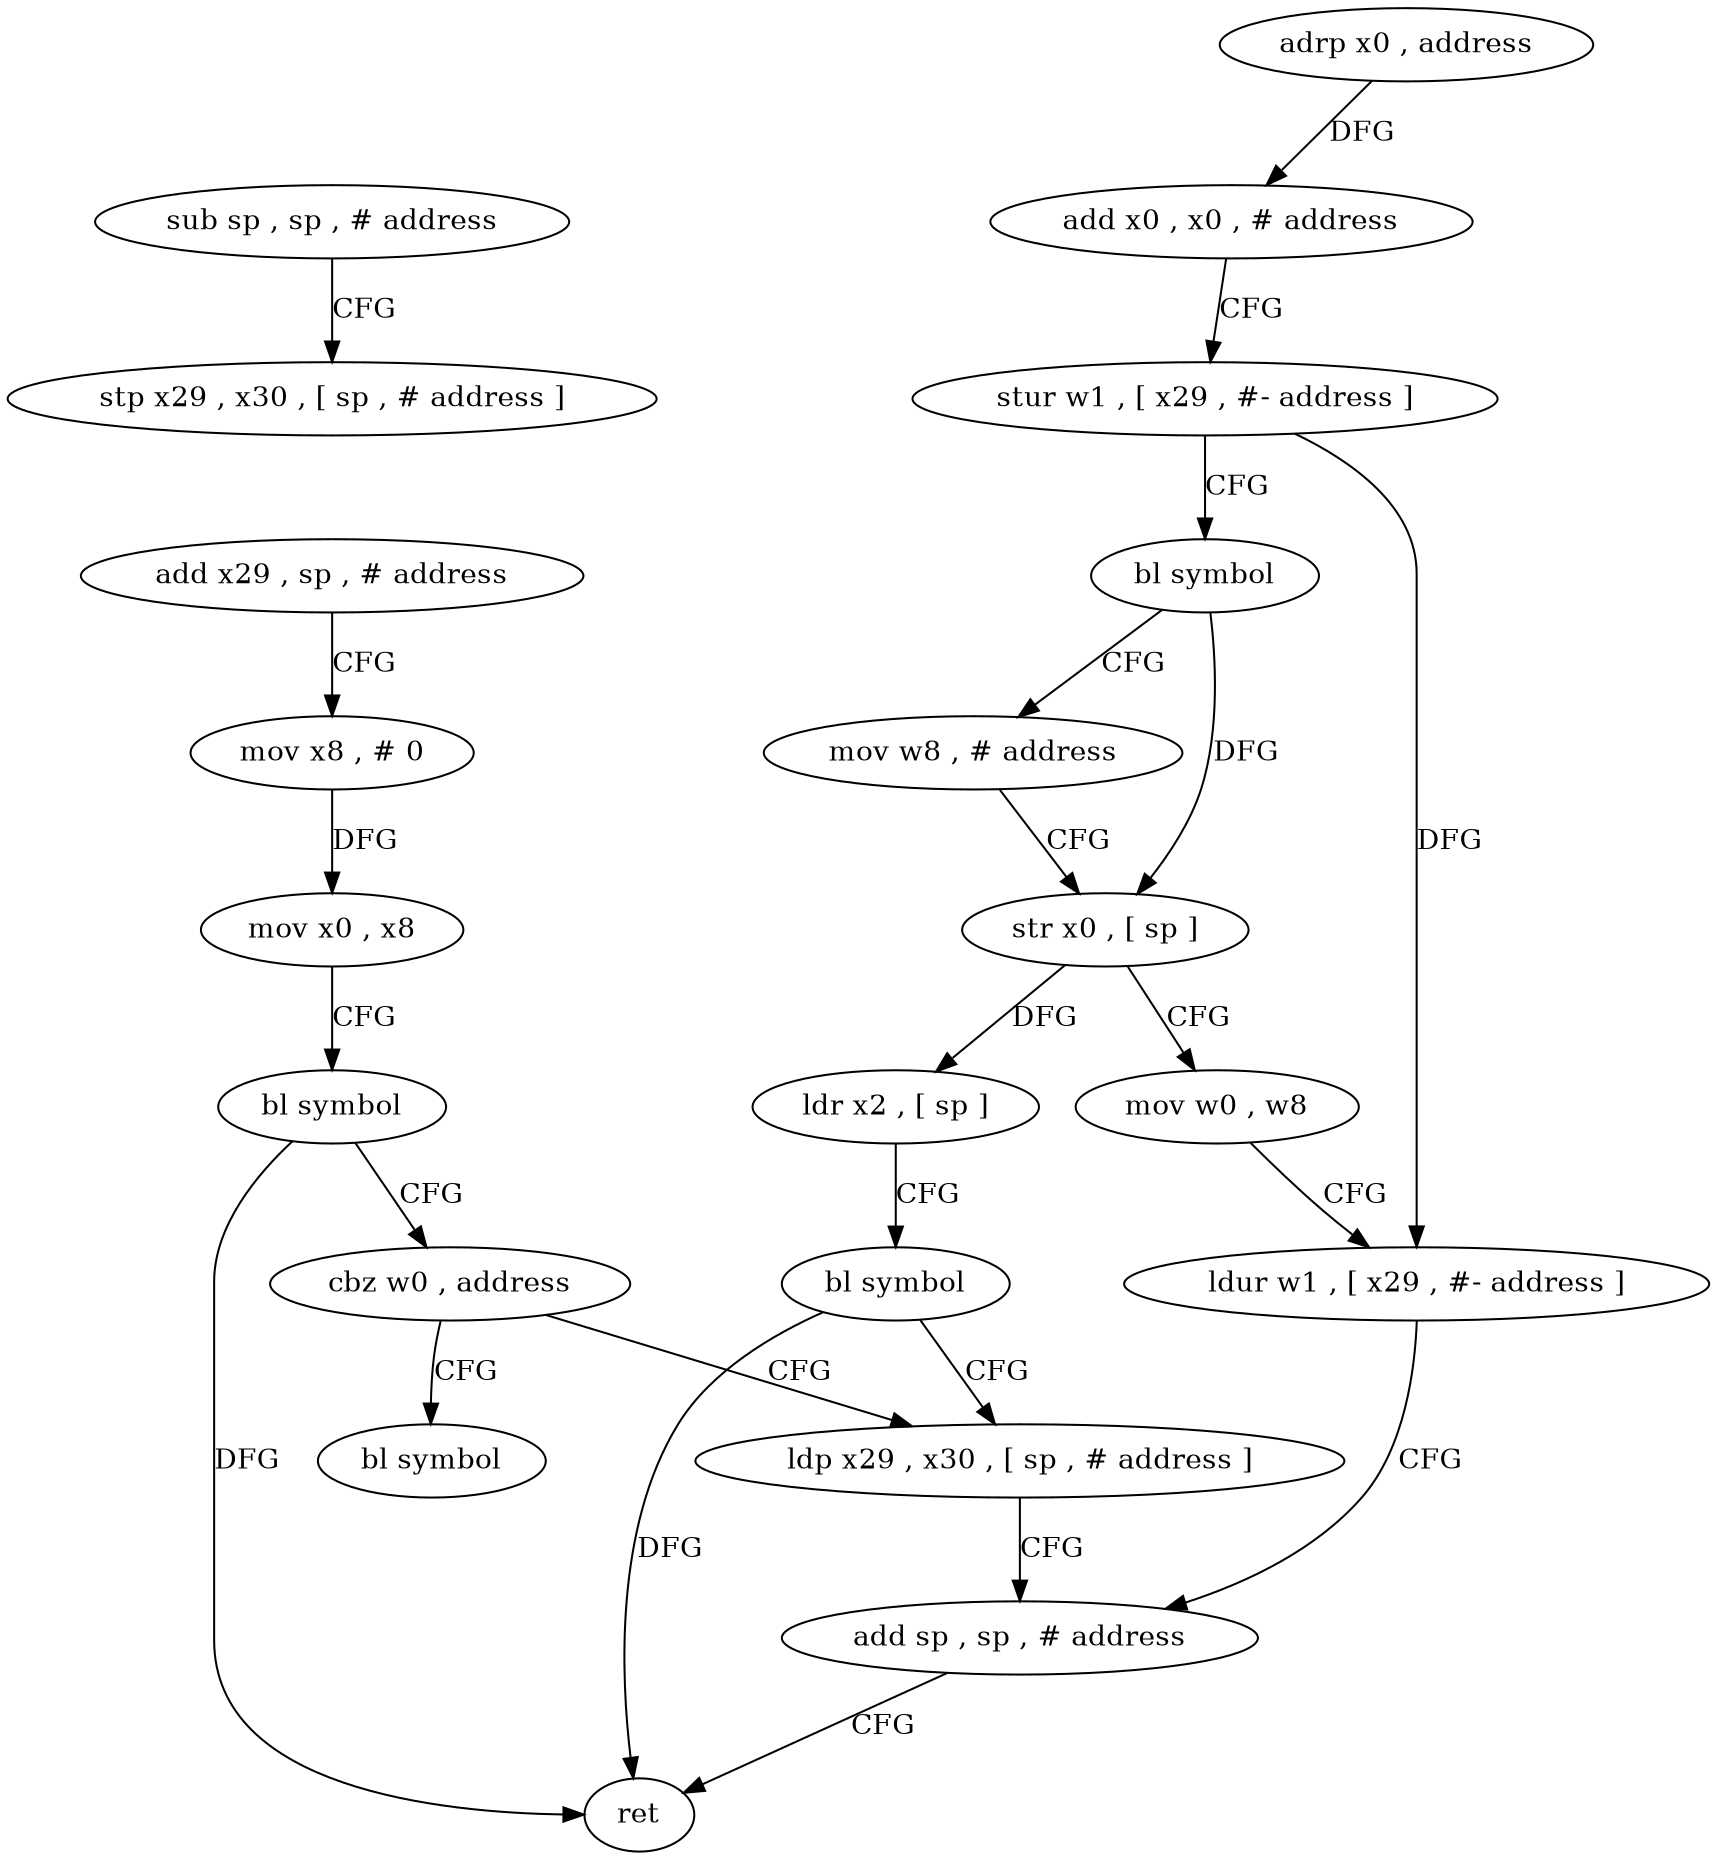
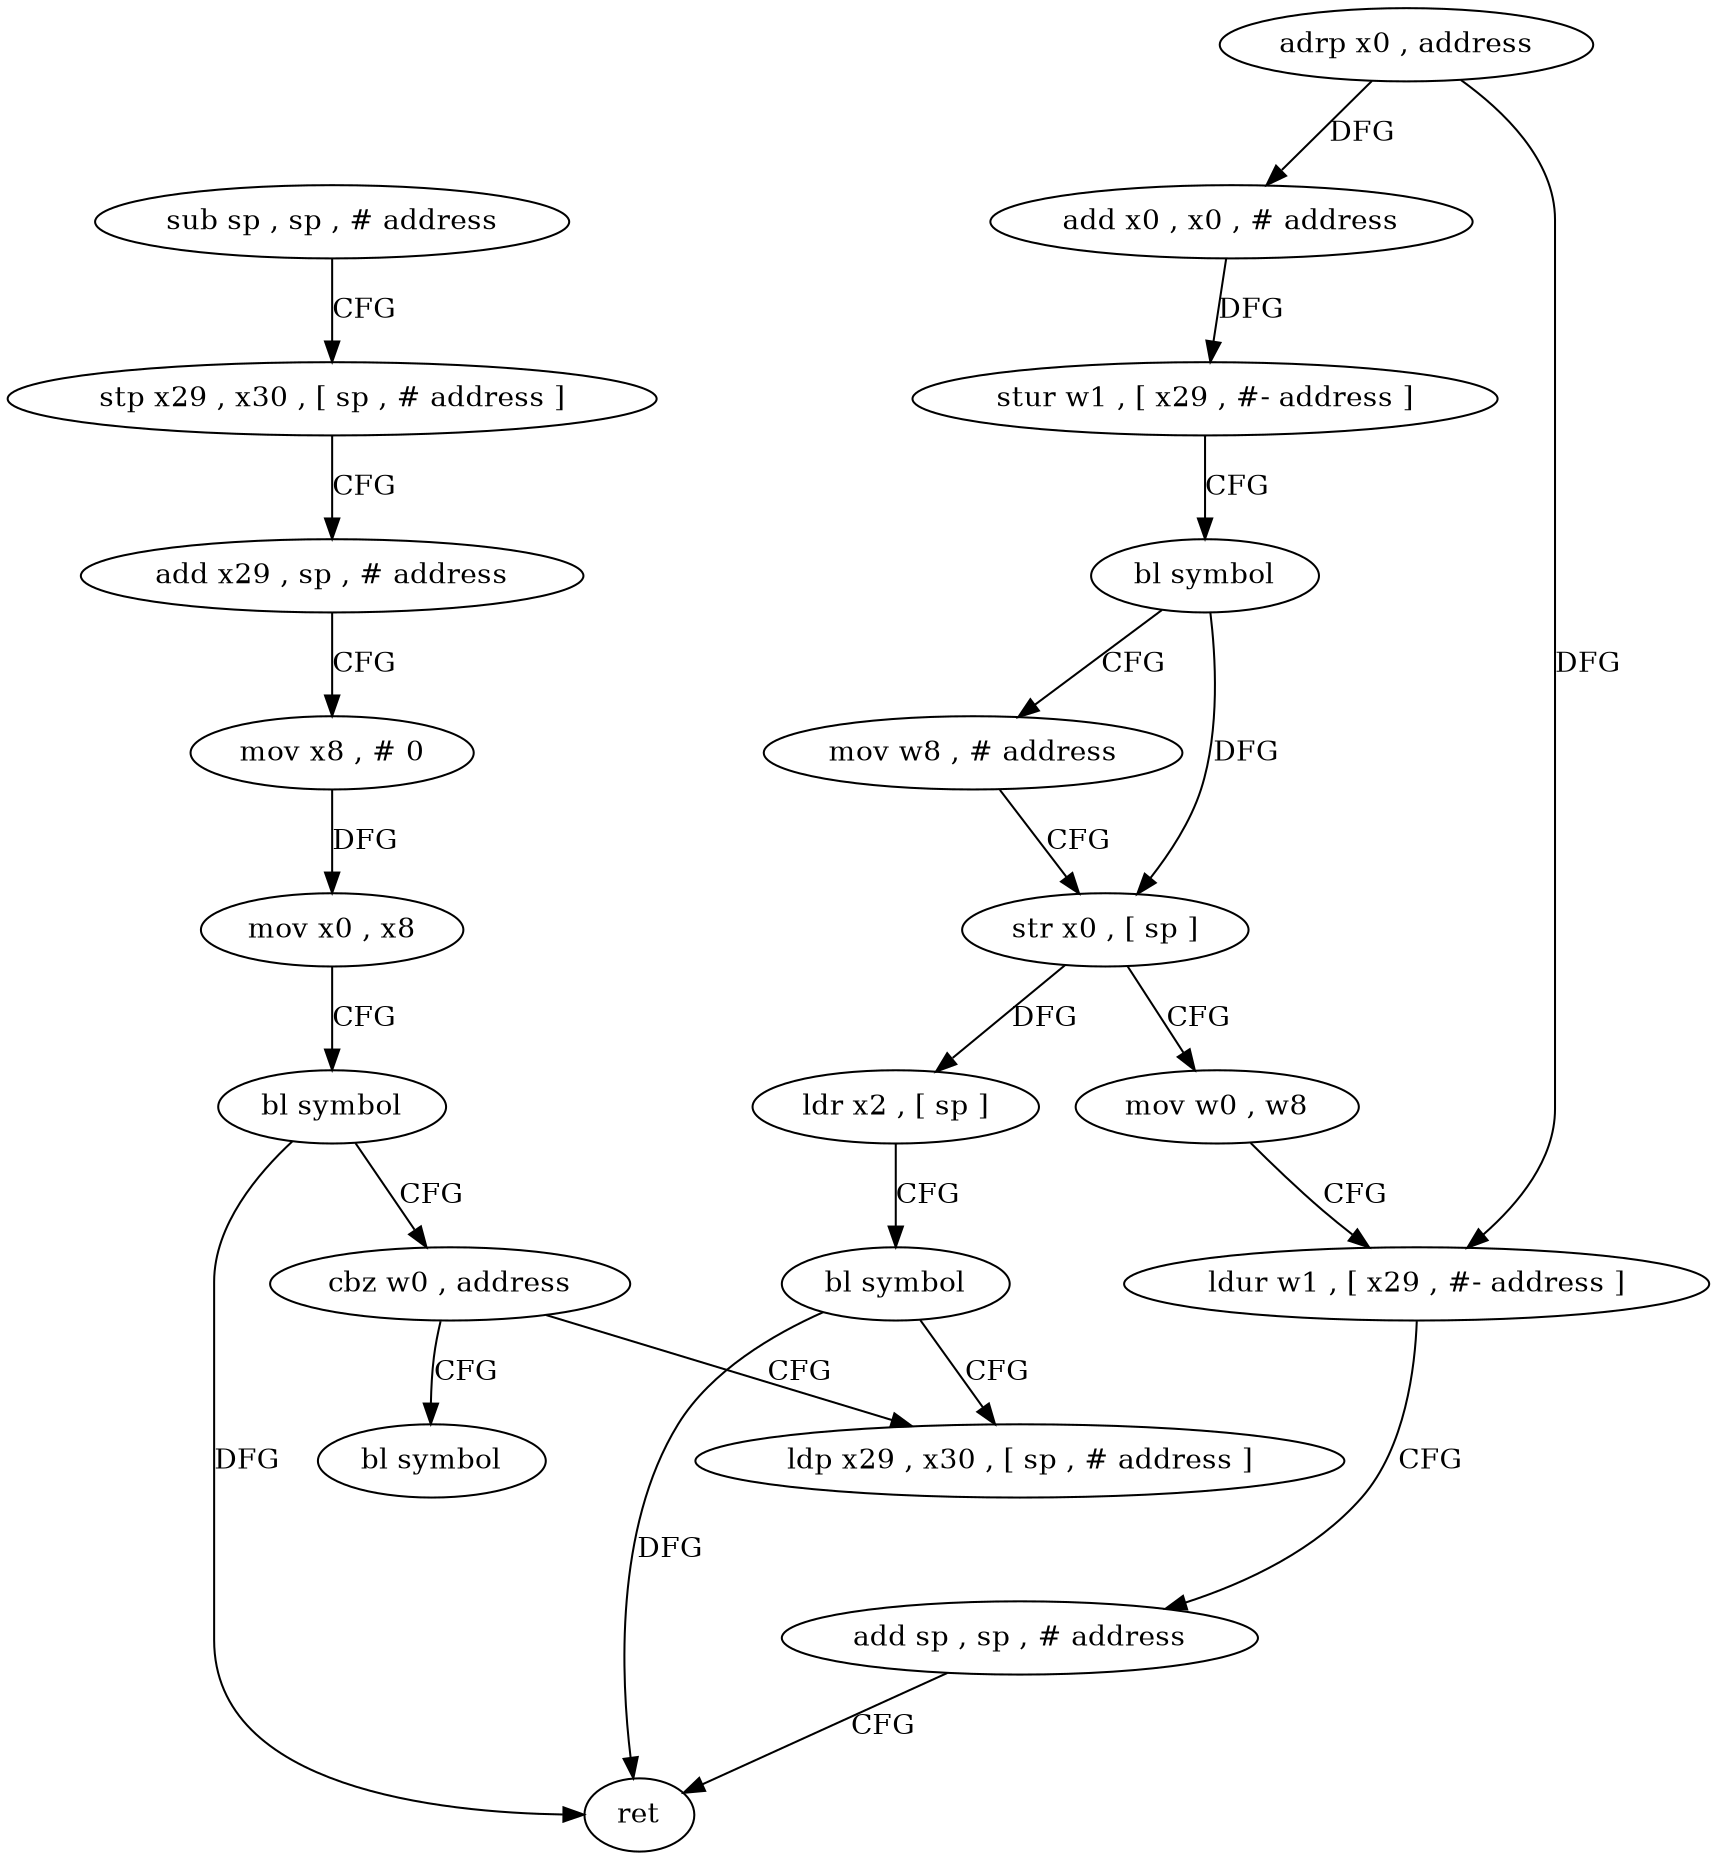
(1252, 310) -> (1252, 310)
none -> (332, 477)
(1417, 802) -> (1555, 651)
(1020, 1539) -> none
